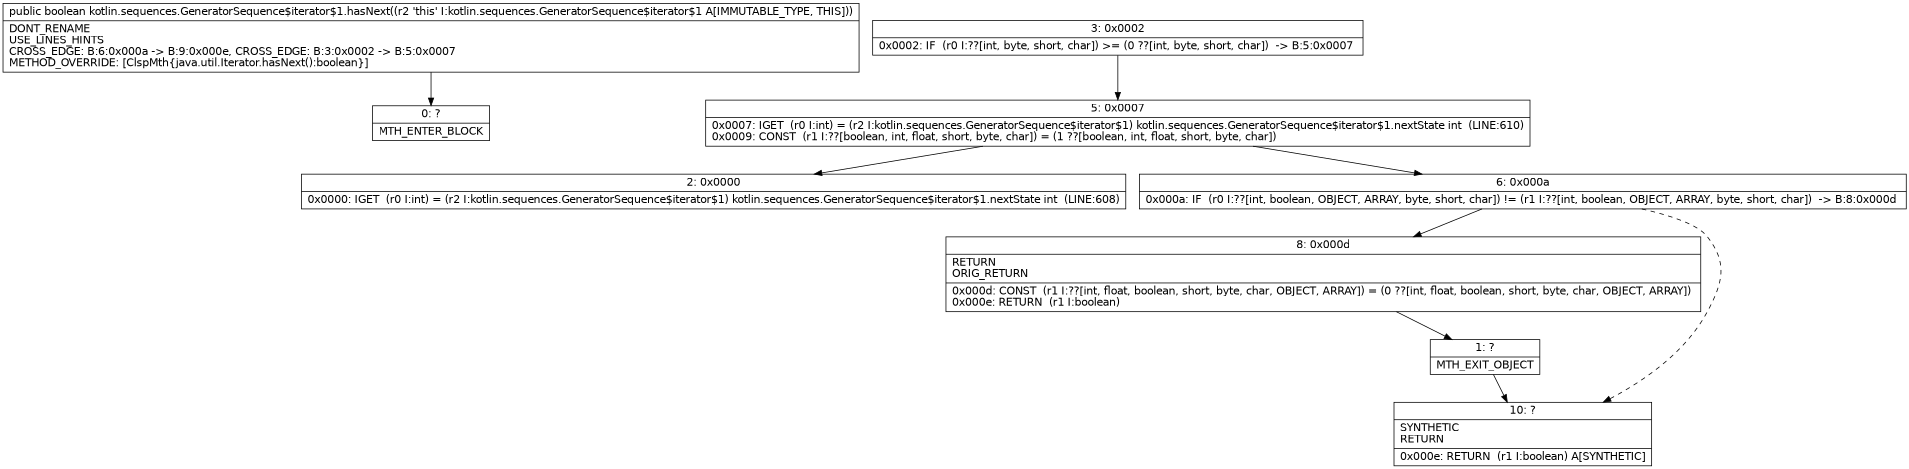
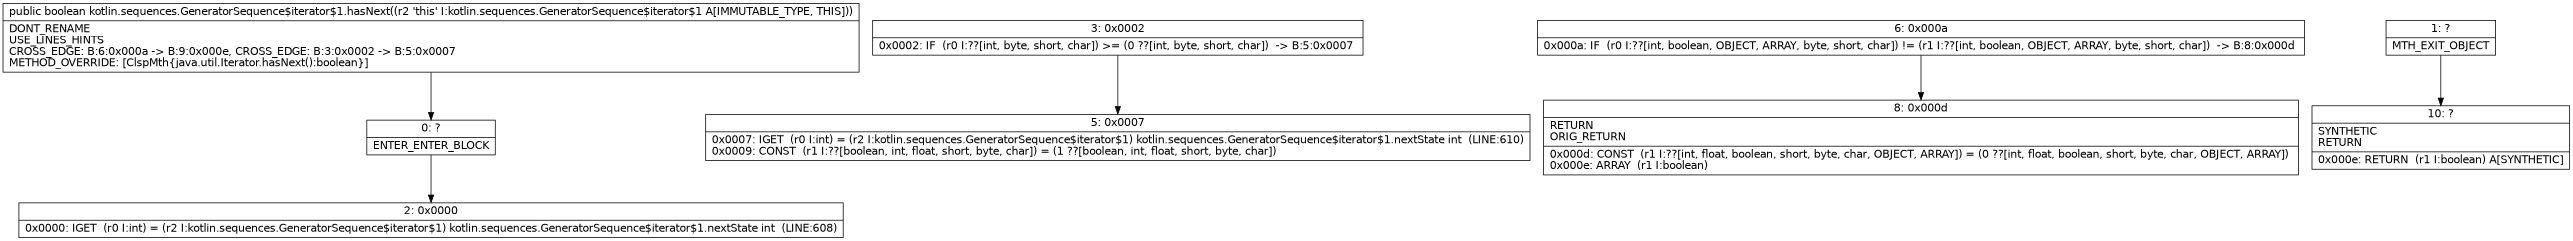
(431, 131) -> (431, 146)
(902, 160) -> (431, 175)
(1334, 160) -> none
(1712, 302) -> none
(1038, 303) -> (1630, 166)
(1421, 324) -> none
